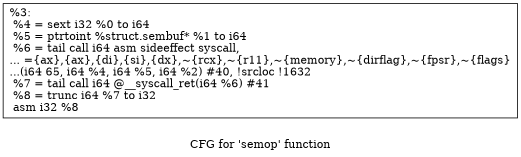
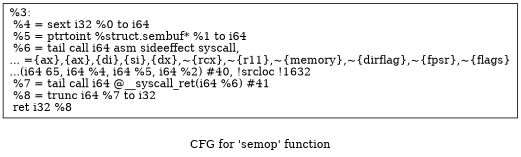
(44, 108) -> (41, 108)
